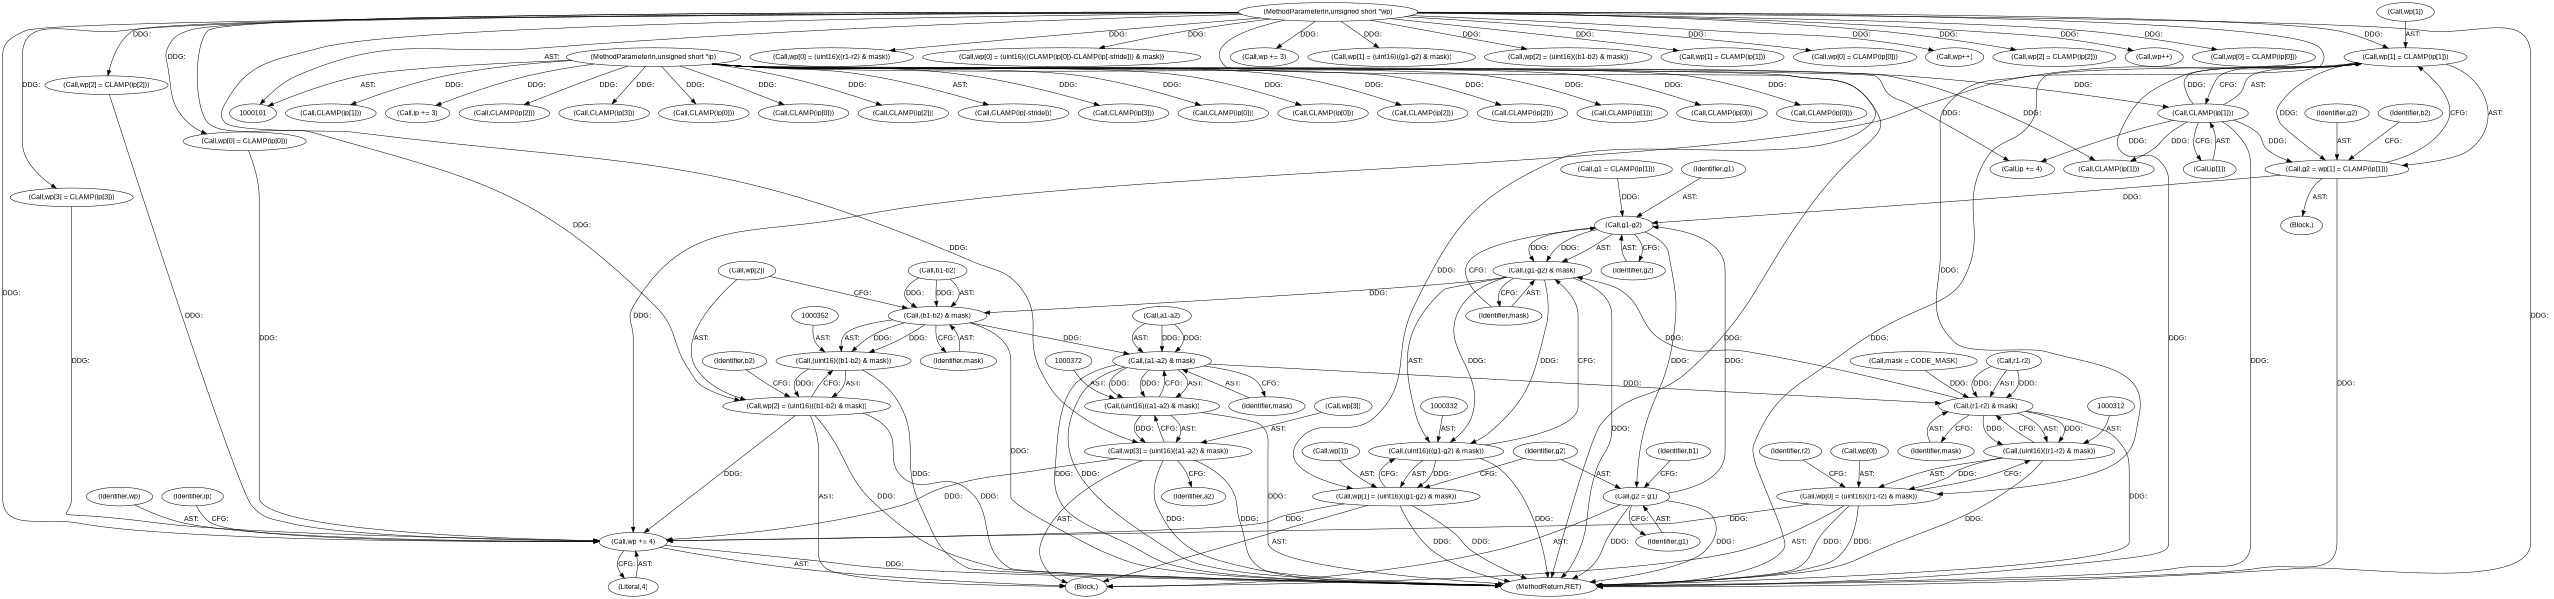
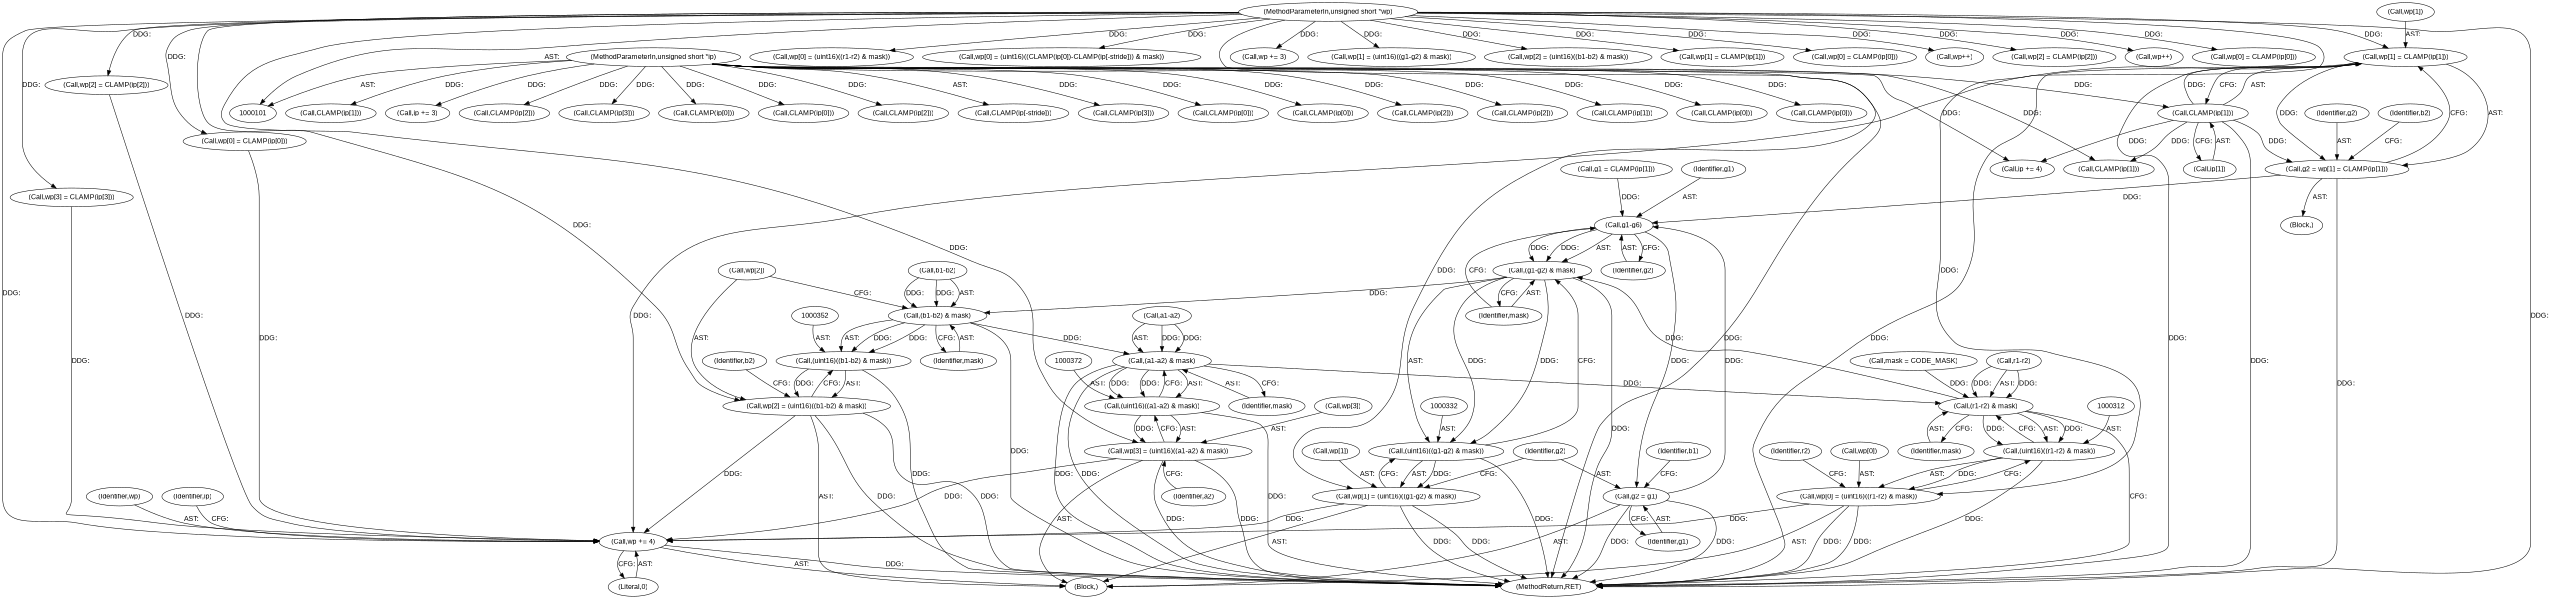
(1624, 225) -> (1624, 225)
(1185, 471) -> (1166, 479)
(2139, 497) -> (2139, 497)
(633, 587) -> (633, 587)
